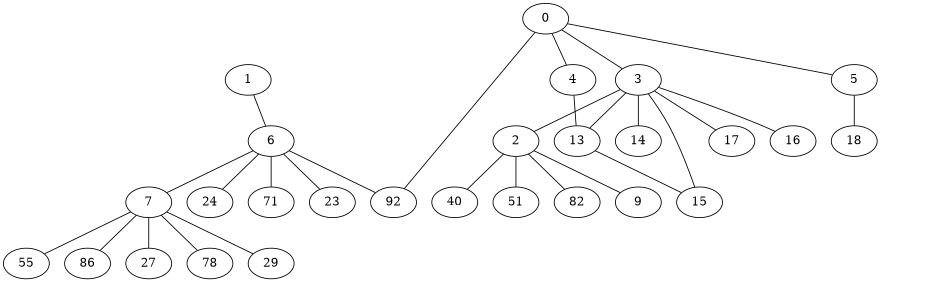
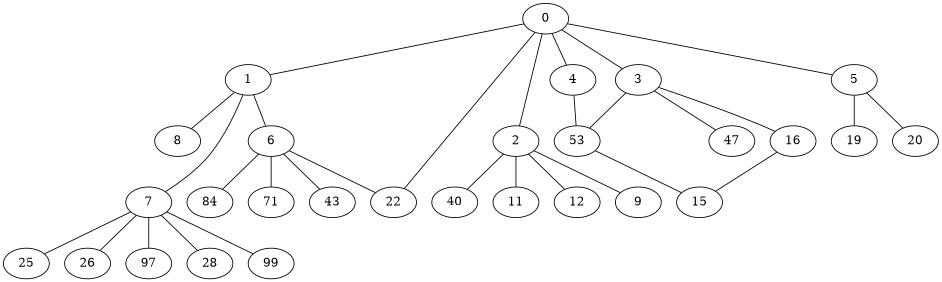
none -> (397, 49)
(581, 108) -> (531, 80)
(675, 139) -> (746, 172)
none -> (178, 141)
(577, 141) -> (577, 141)
(638, 141) -> none
(732, 141) -> (732, 141)
(854, 141) -> (854, 141)
none -> (915, 141)
(210, 172) -> (213, 150)
(210, 202) -> (210, 202)
(332, 202) -> (332, 202)
(394, 202) -> (394, 202)
(516, 202) -> (516, 202)
(577, 202) -> (577, 202)
(26, 264) -> (26, 264)
(88, 264) -> (88, 264)
(149, 264) -> (149, 264)
(210, 264) -> (210, 264)
(271, 264) -> (271, 264)
